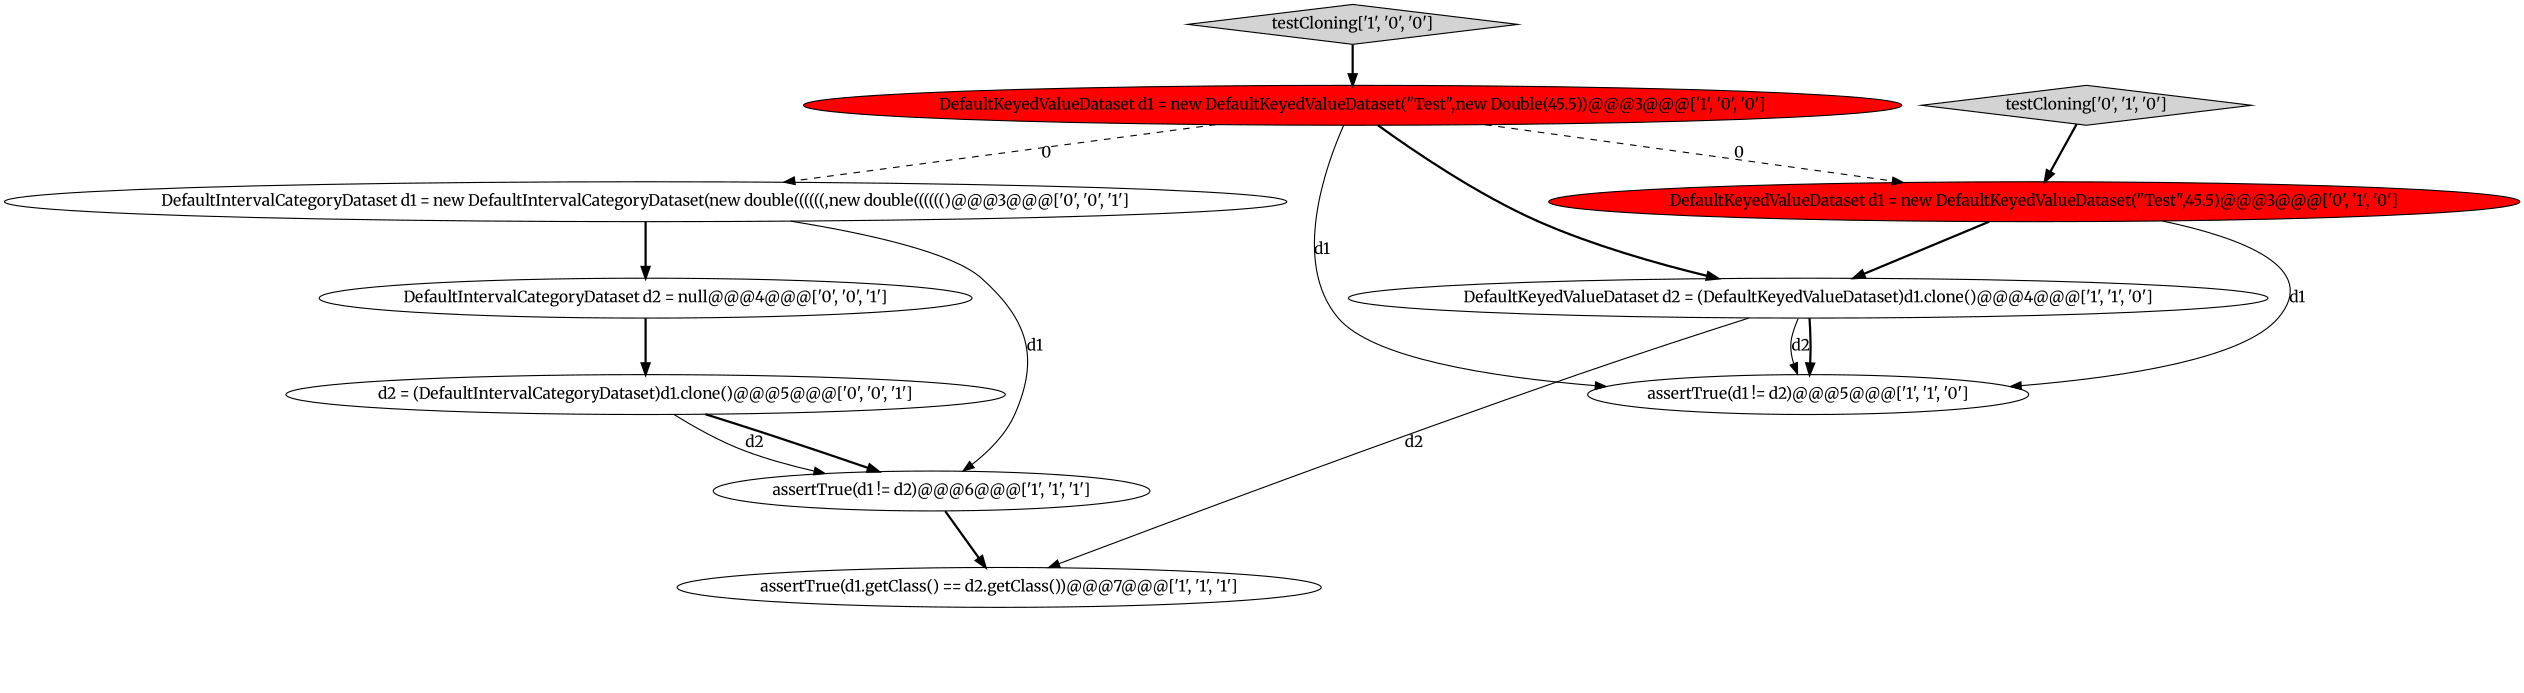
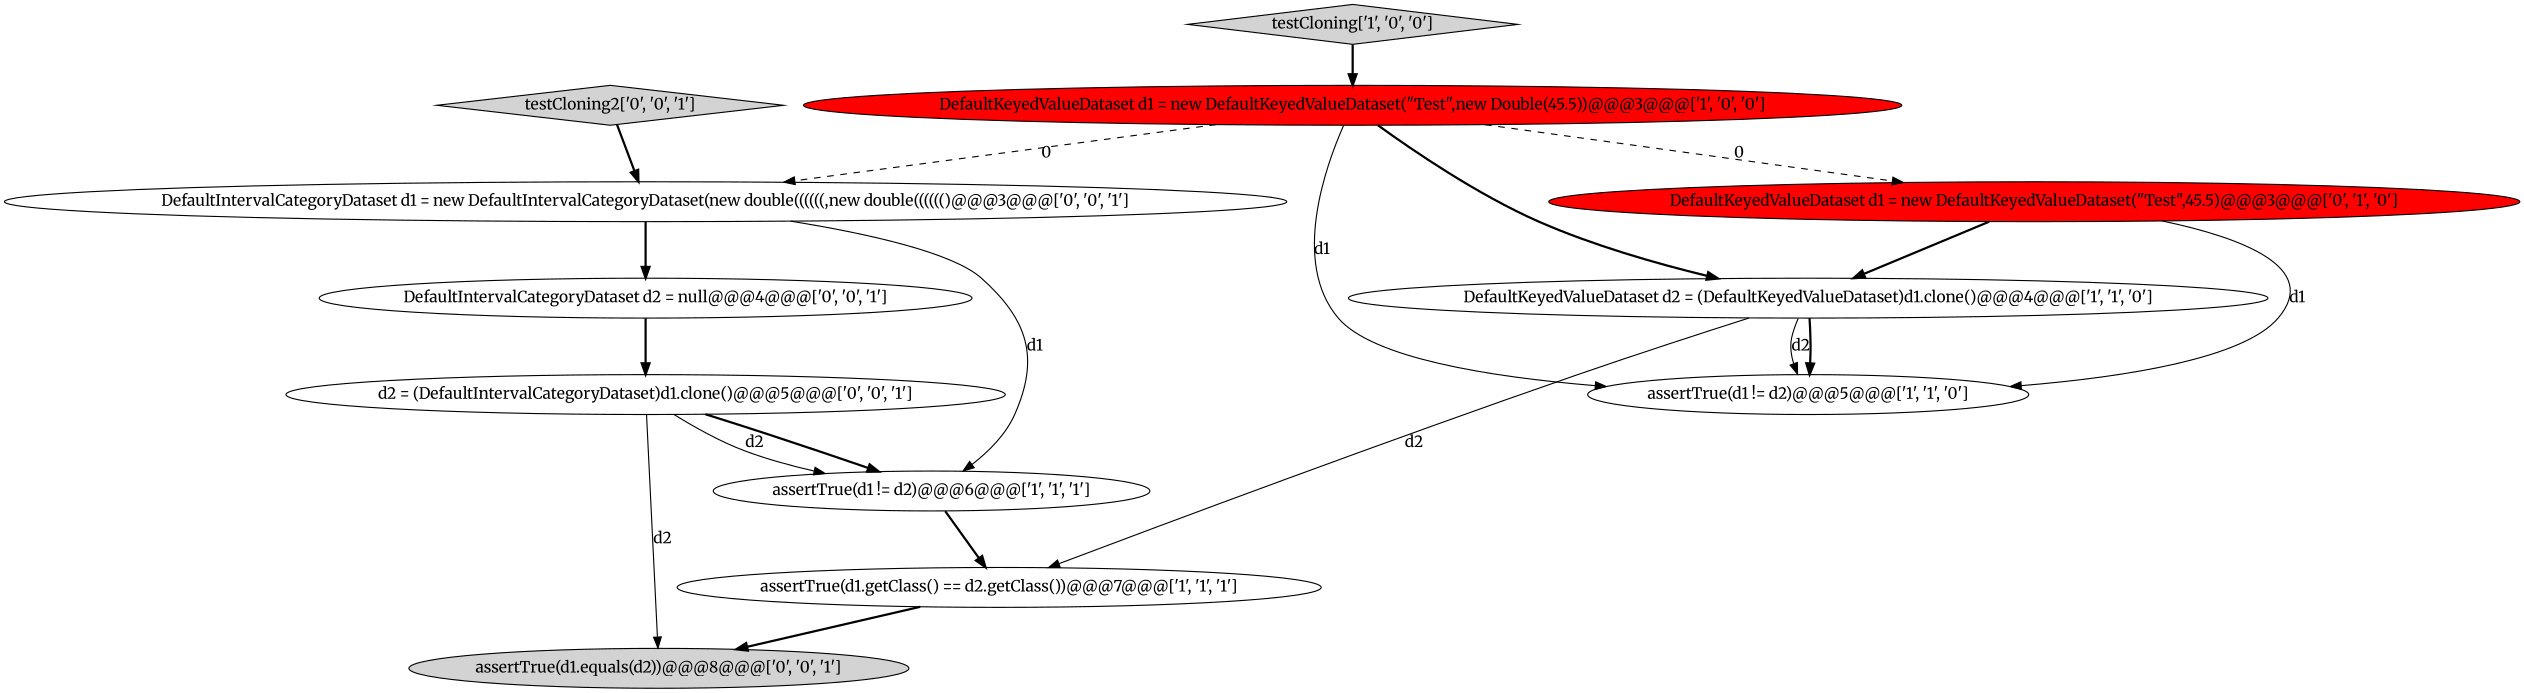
none -> (610, 105)
(2086, 105) -> none
none -> (659, 668)
